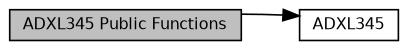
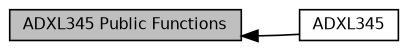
(262, 14) -> (279, 35)
